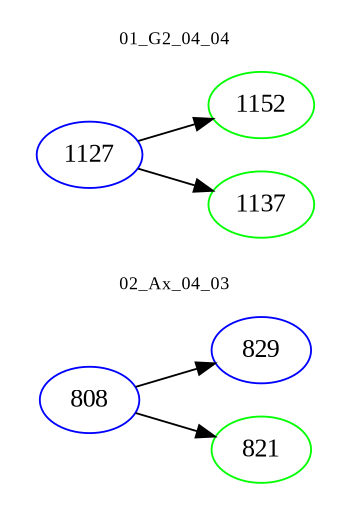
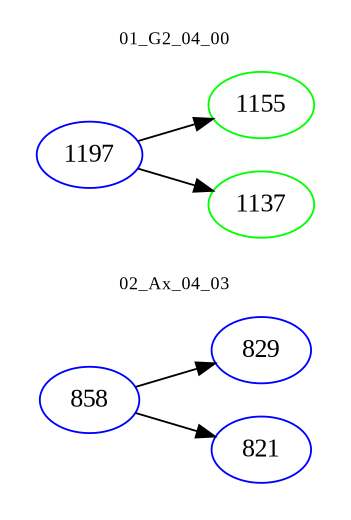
(175, 40) -> (175, 40)
(261, 105) -> (261, 105)
(90, 155) -> (90, 155)
(90, 400) -> (90, 400)
(261, 450) -> (261, 450)
